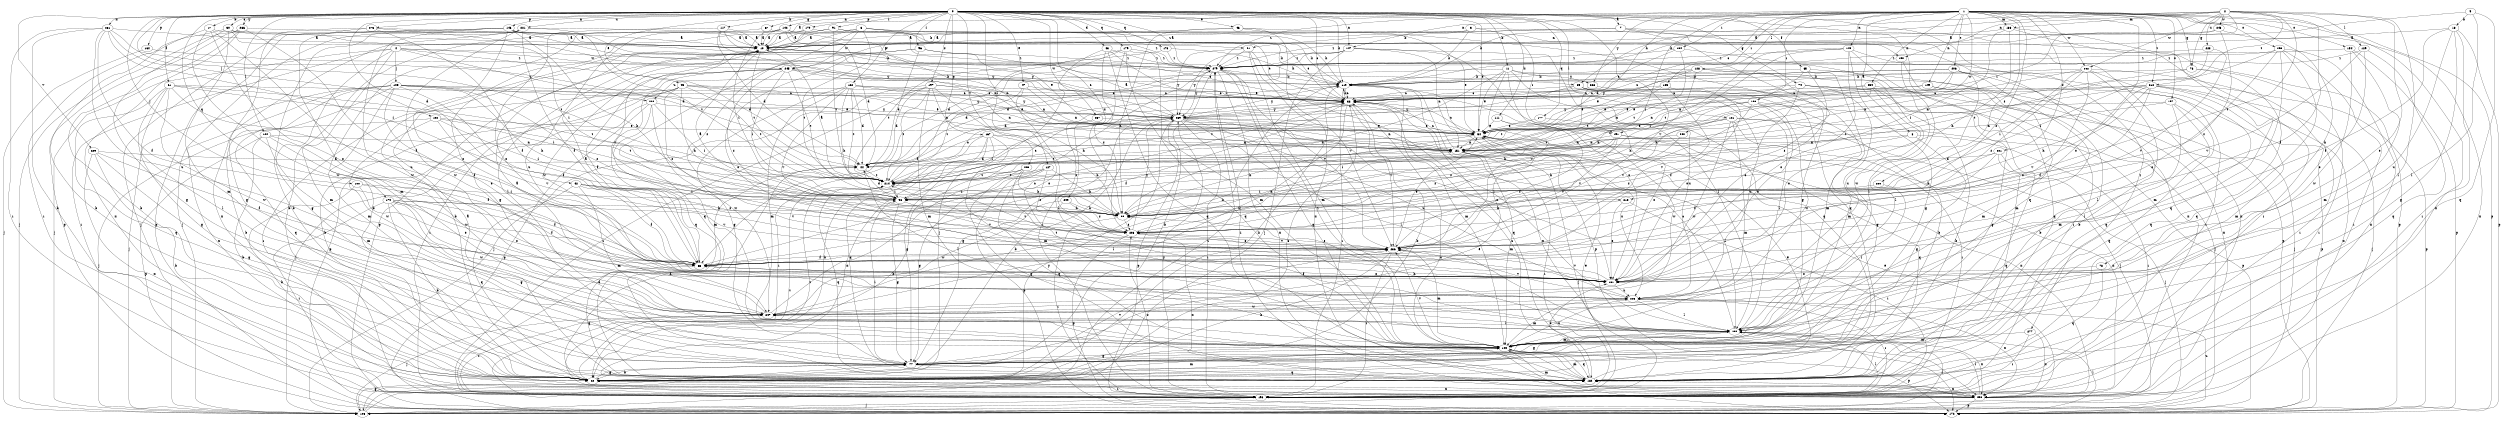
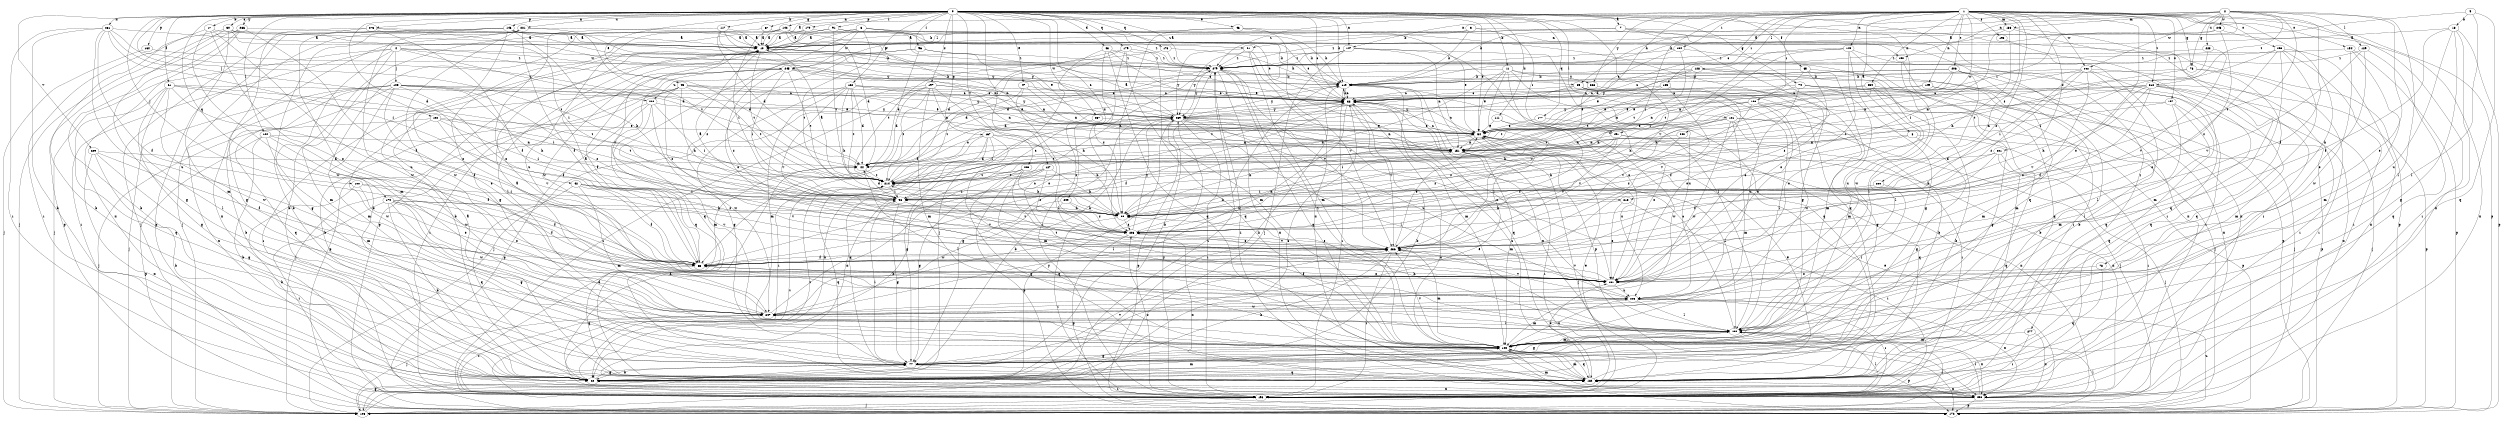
(937, 38) -> (937, 38)
none -> (2002, 38)
